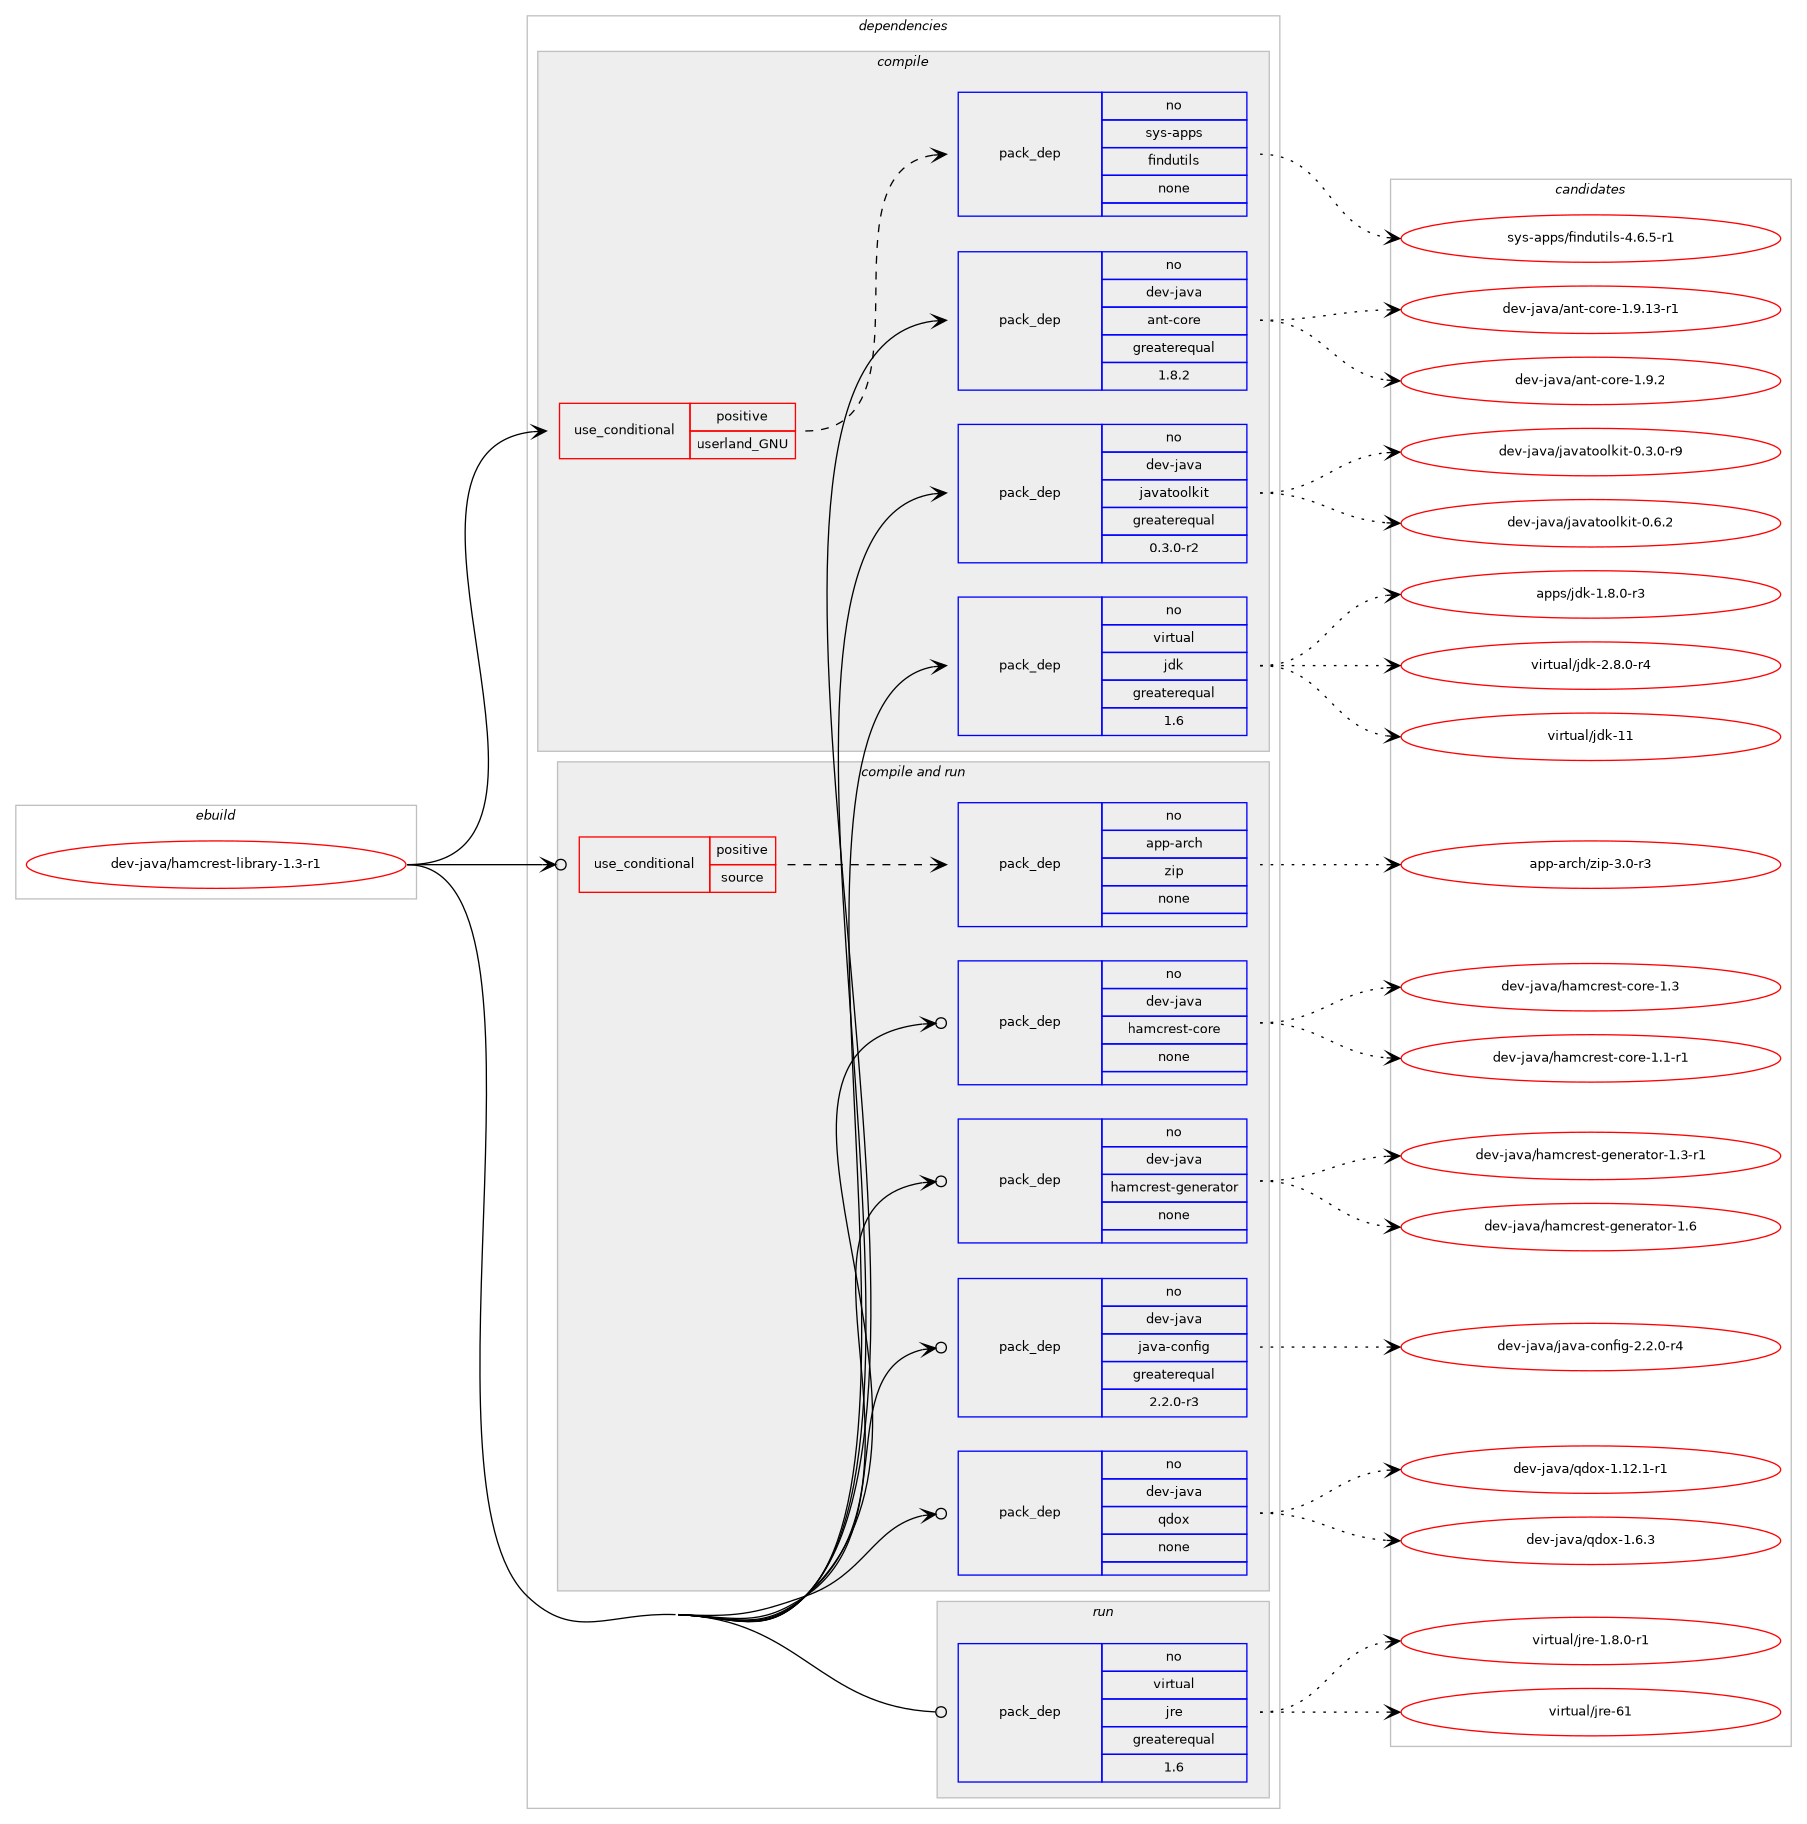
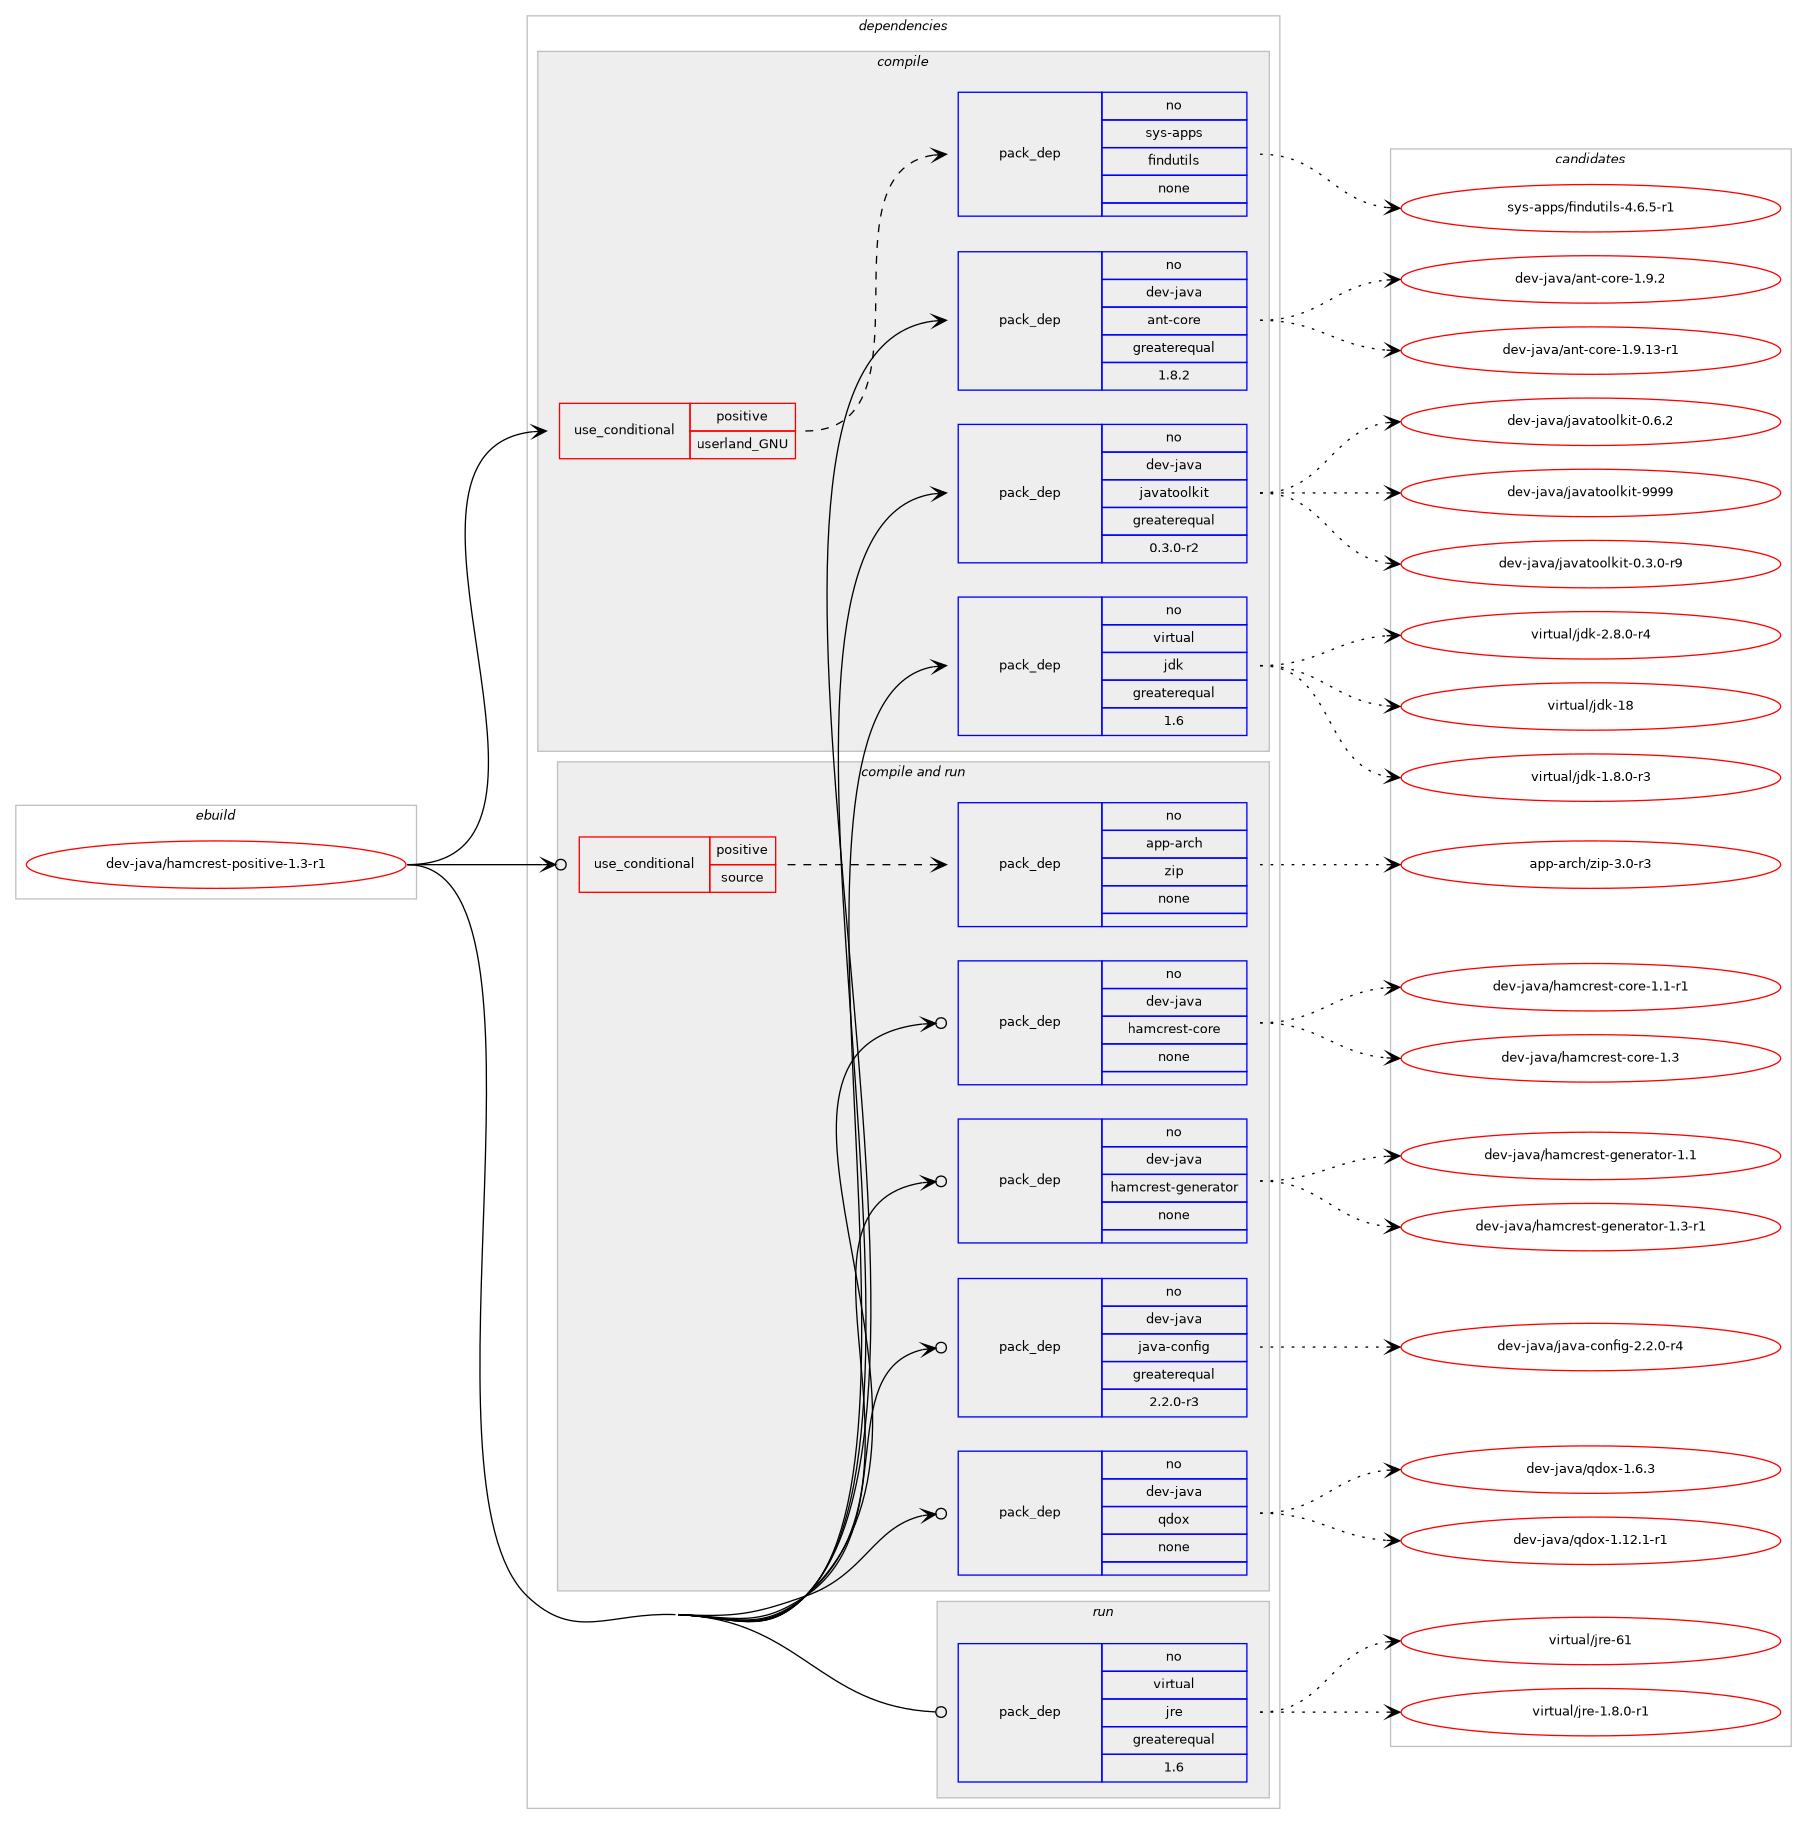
none -> (1591, 493)
(1591, 594) -> (1591, 778)
(1591, 737) -> (1591, 706)
(216, 865) -> (216, 865)
(1591, 1227) -> (1591, 1156)
